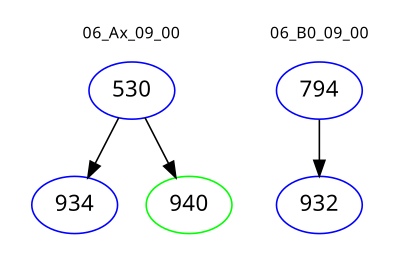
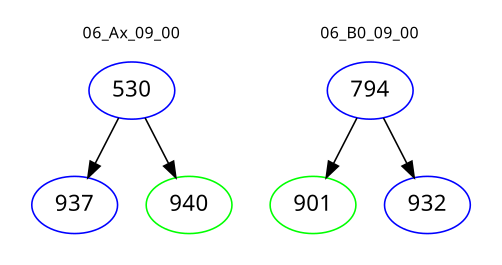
(75, 205) -> (75, 205)
none -> (313, 205)
